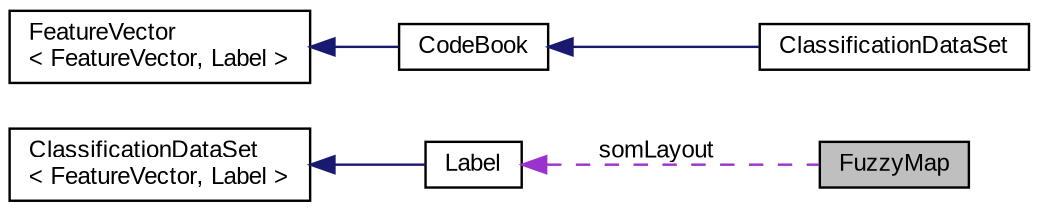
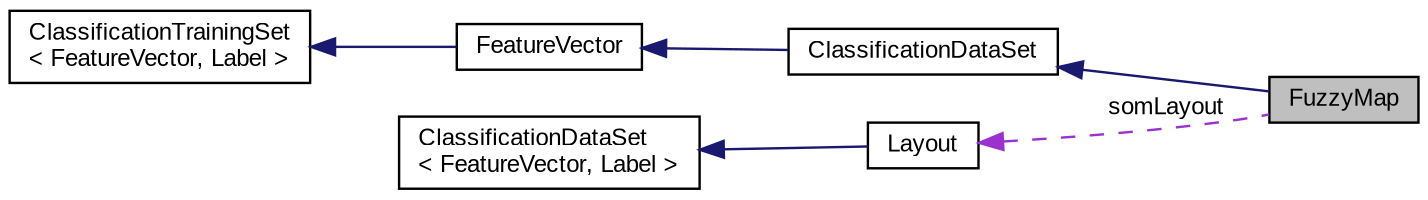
(160, 47) -> (160, 47)
(474, 47) -> (549, 47)
none -> (1176, 81)
(474, 165) -> (923, 145)
